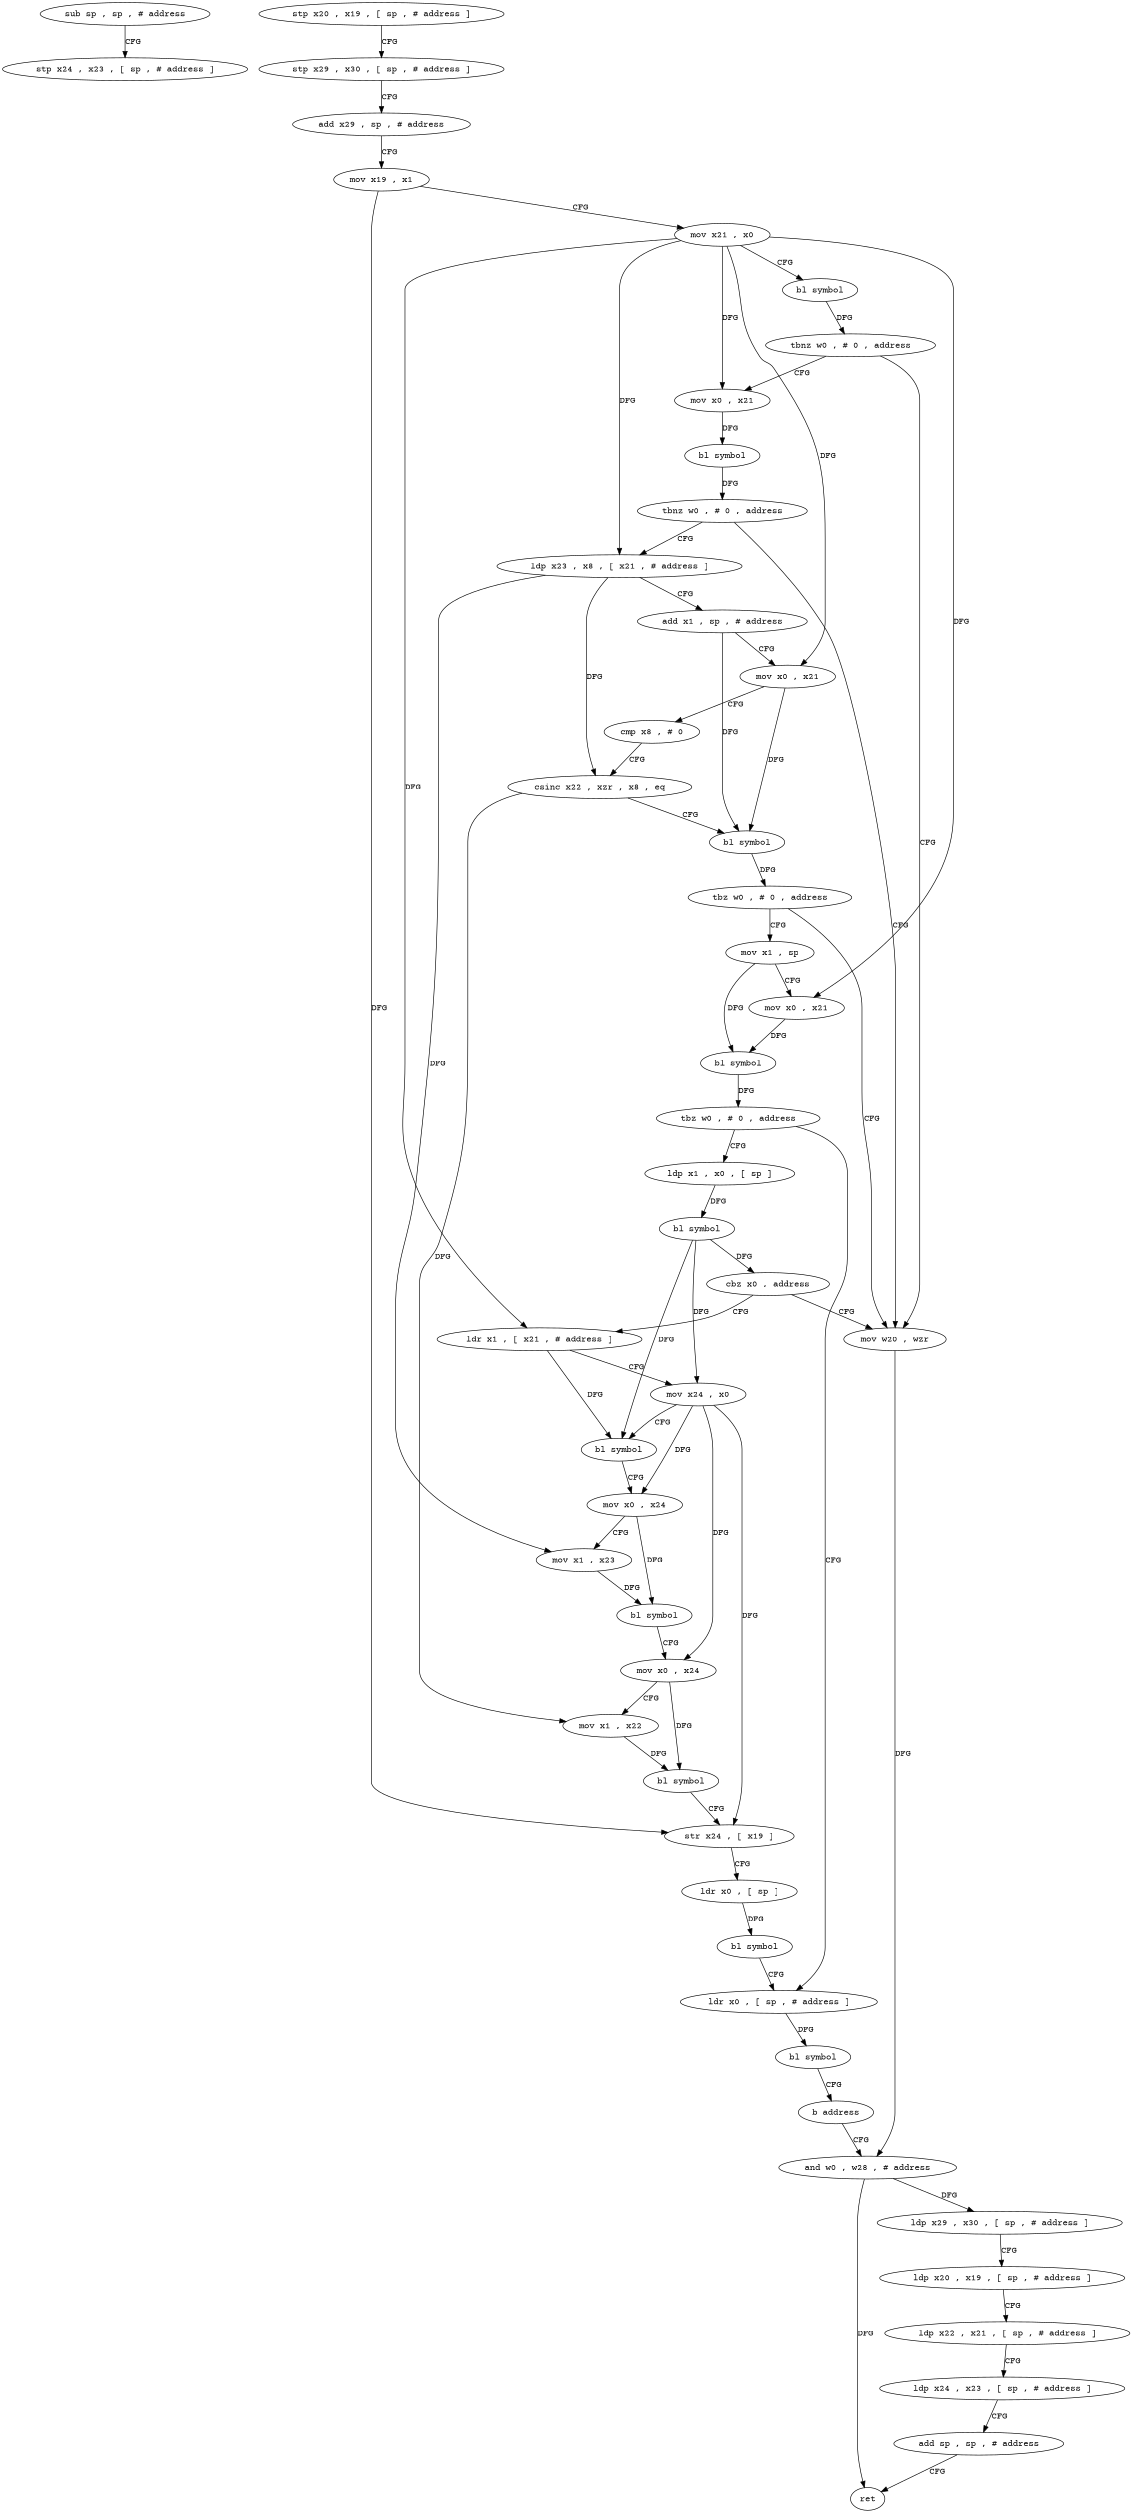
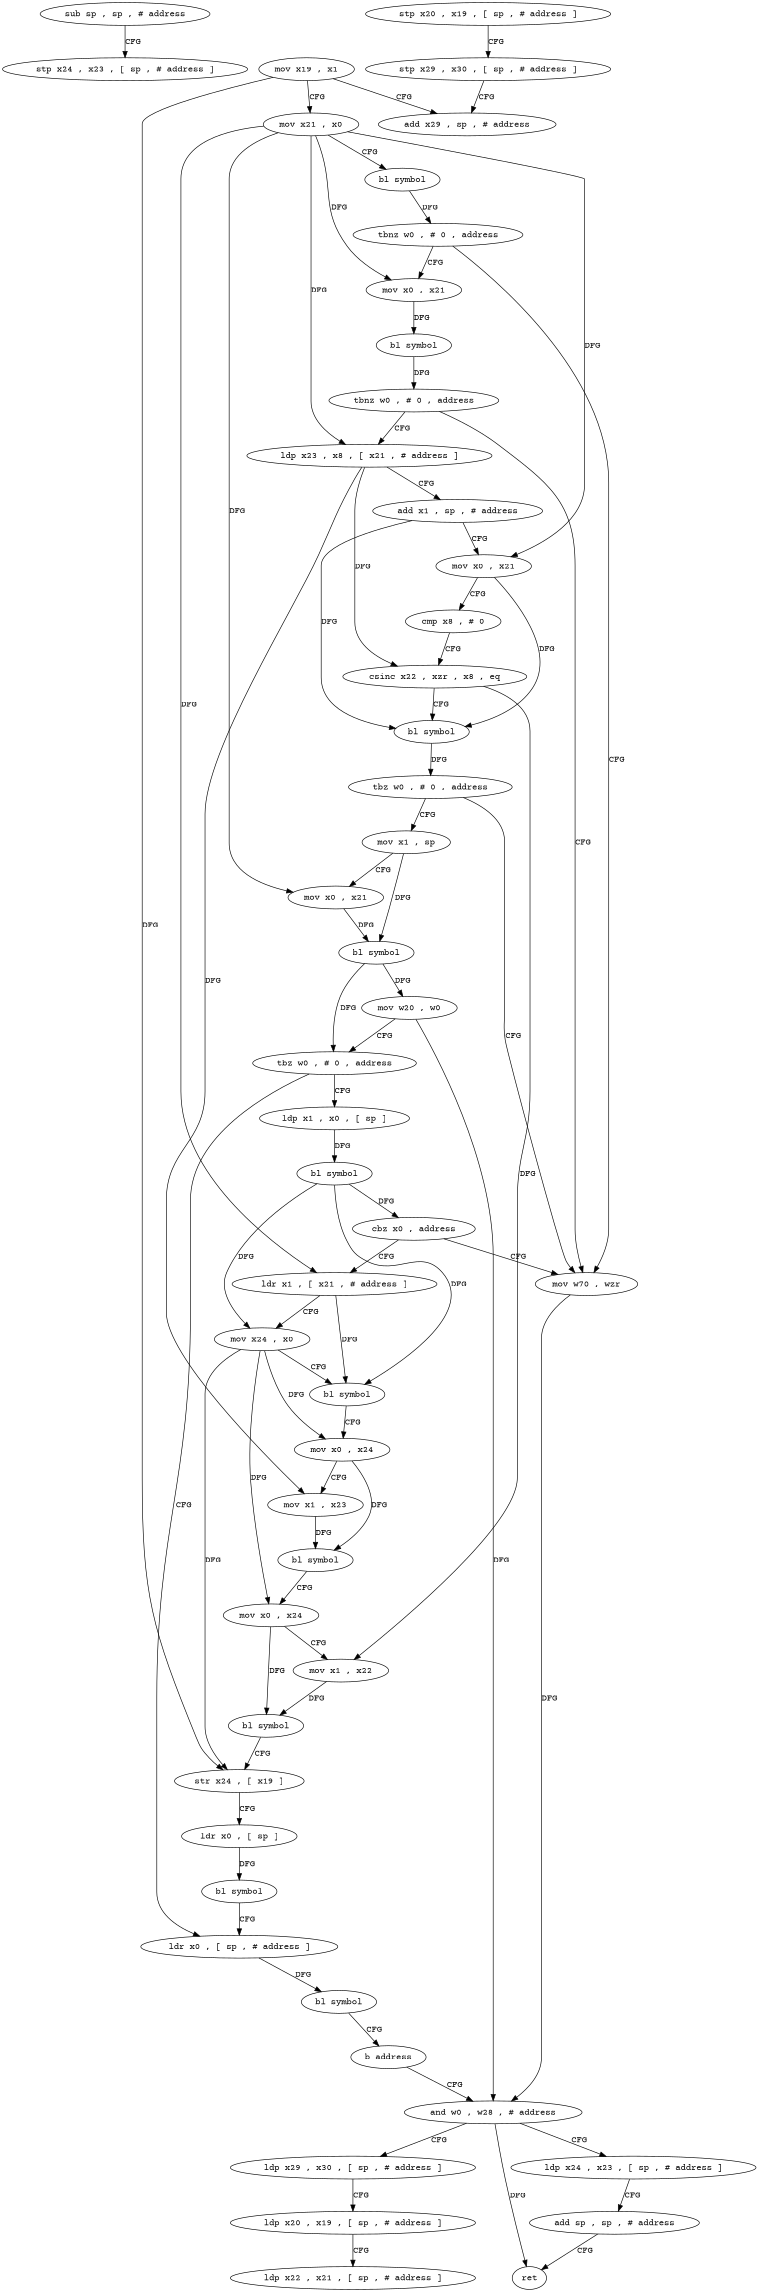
(381, 149) -> (382, 95)
none -> (409, 1008)
(895, 1339) -> (587, 1284)
(949, 2195) -> (439, 2140)
(1005, 2358) -> (560, 2139)
